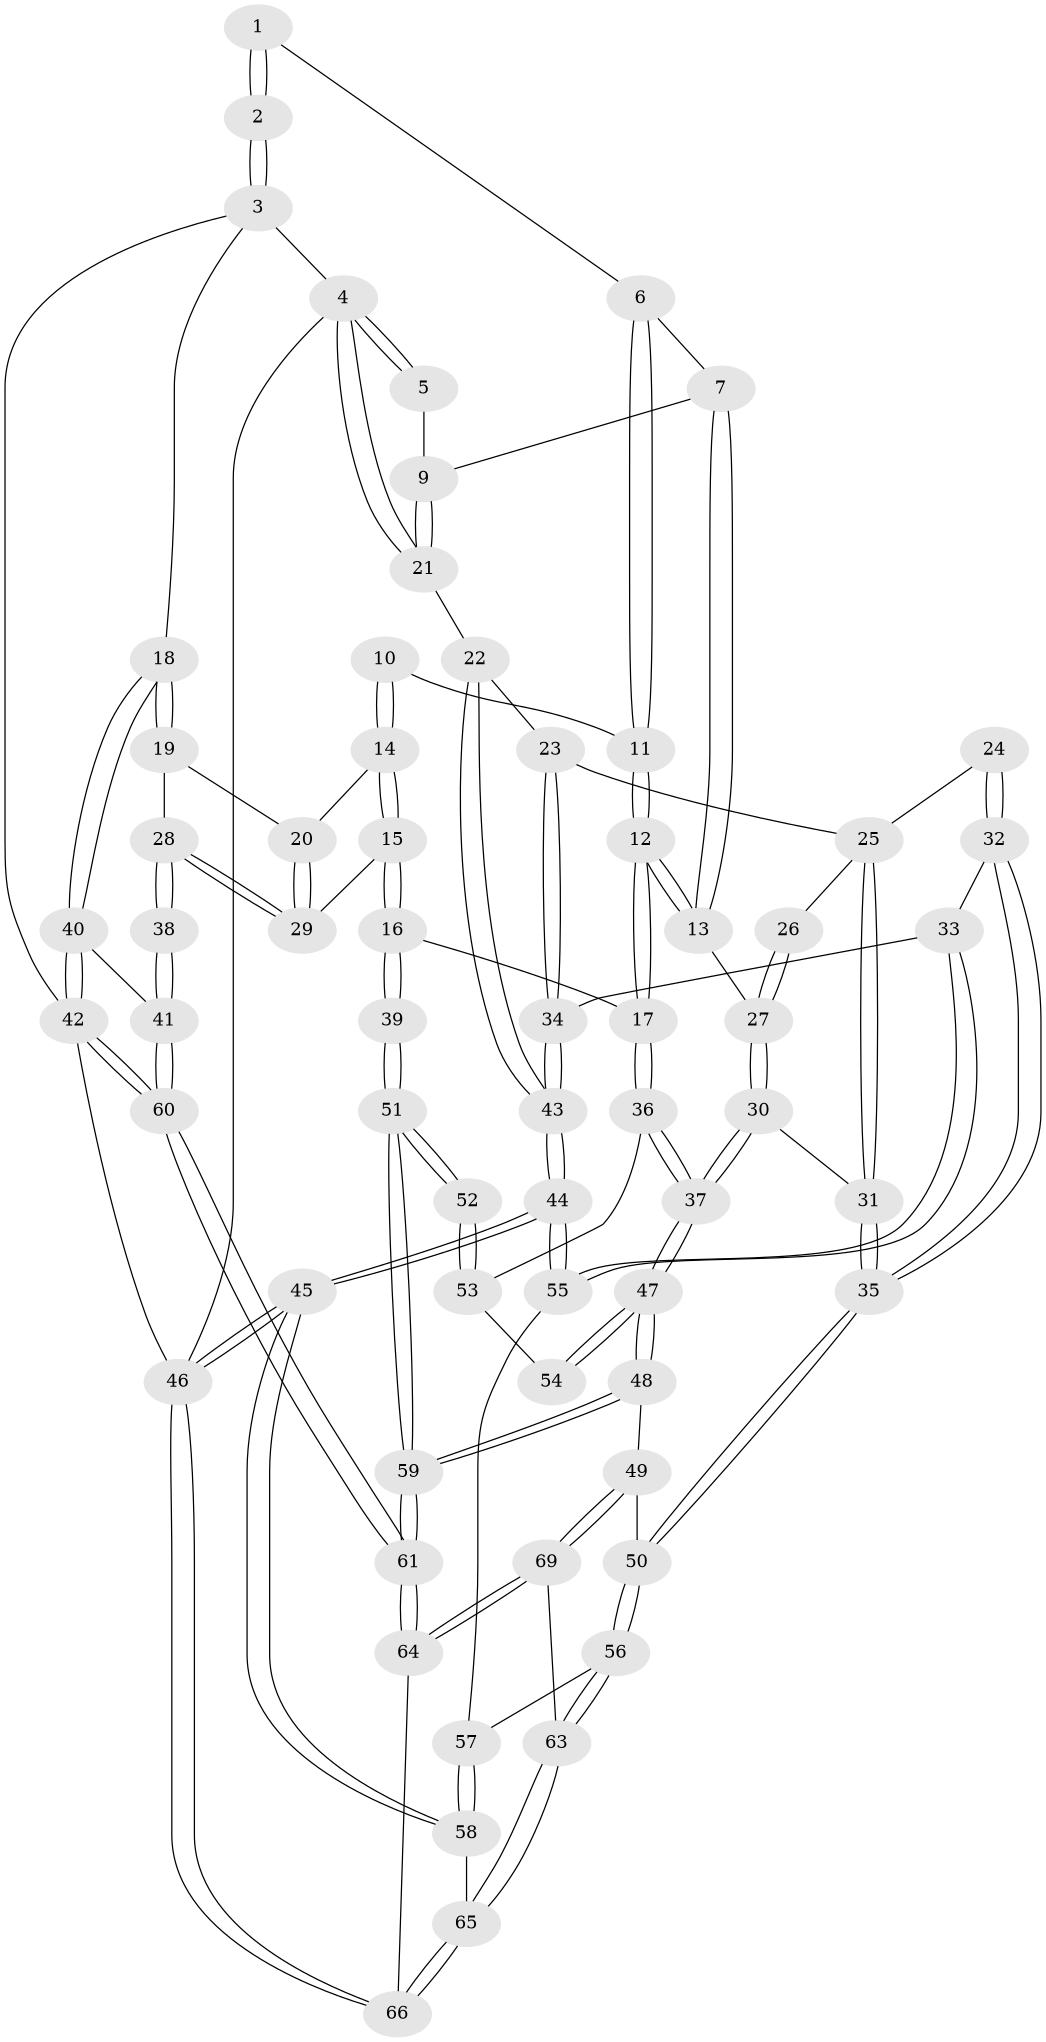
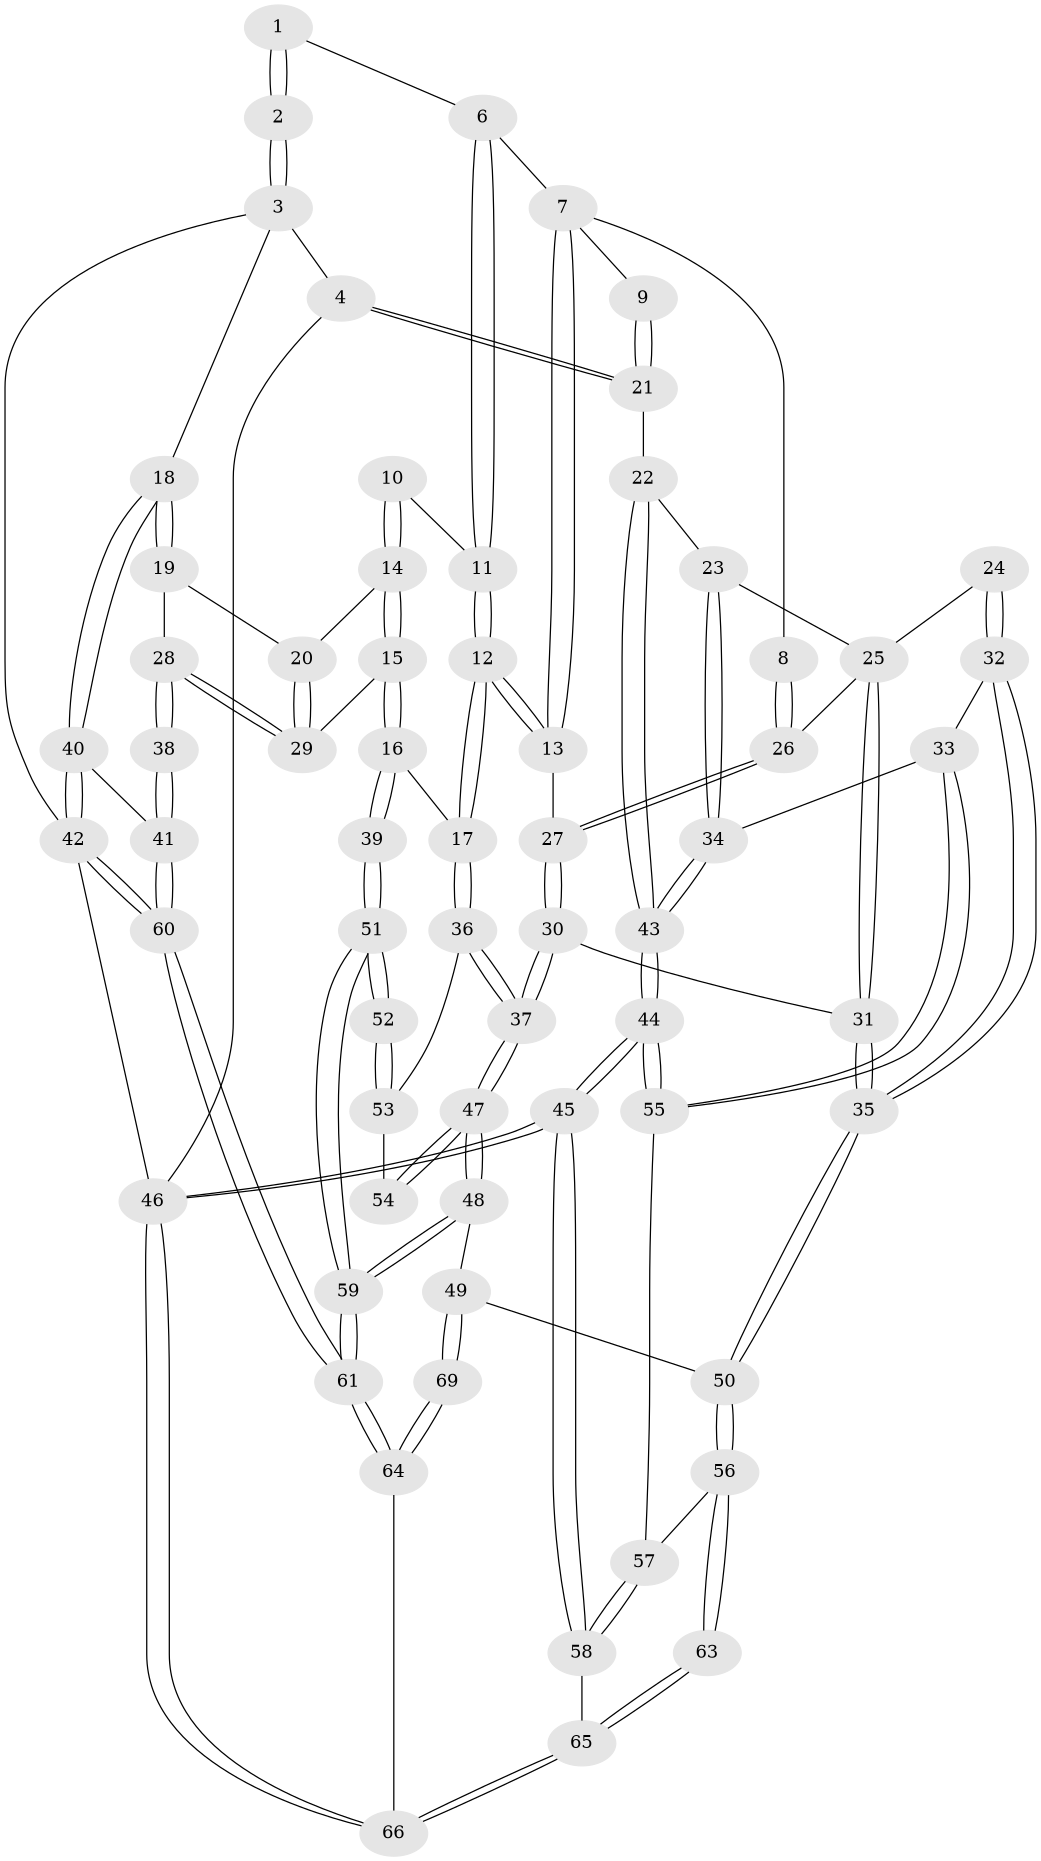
(424, 389) -> none
none -> (784, 660)
(552, 1653) -> none
